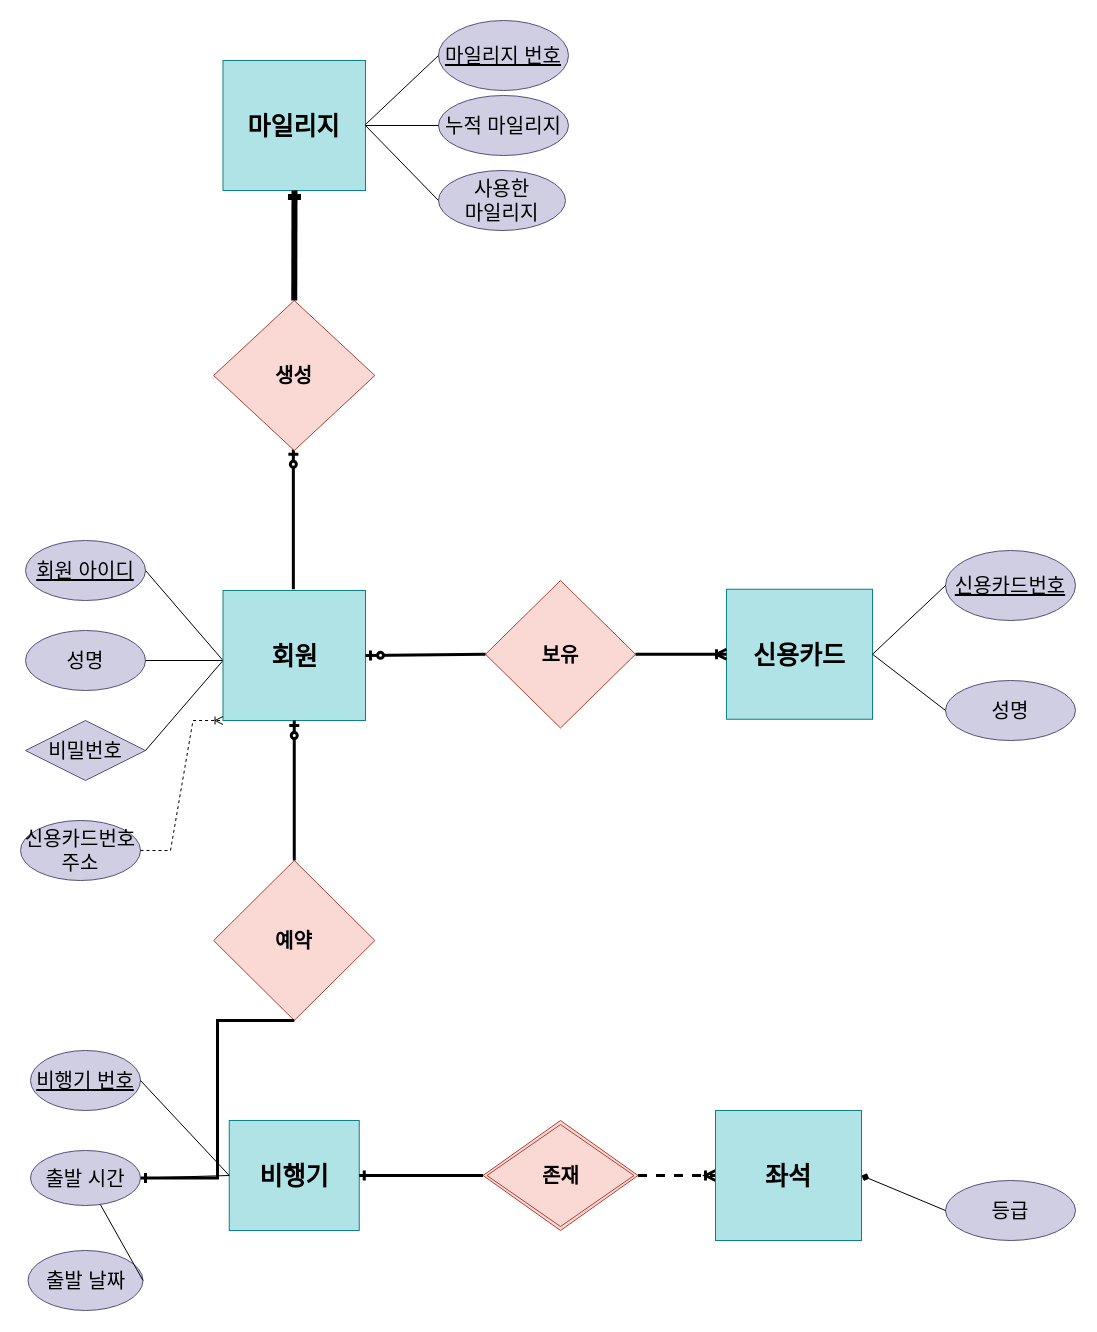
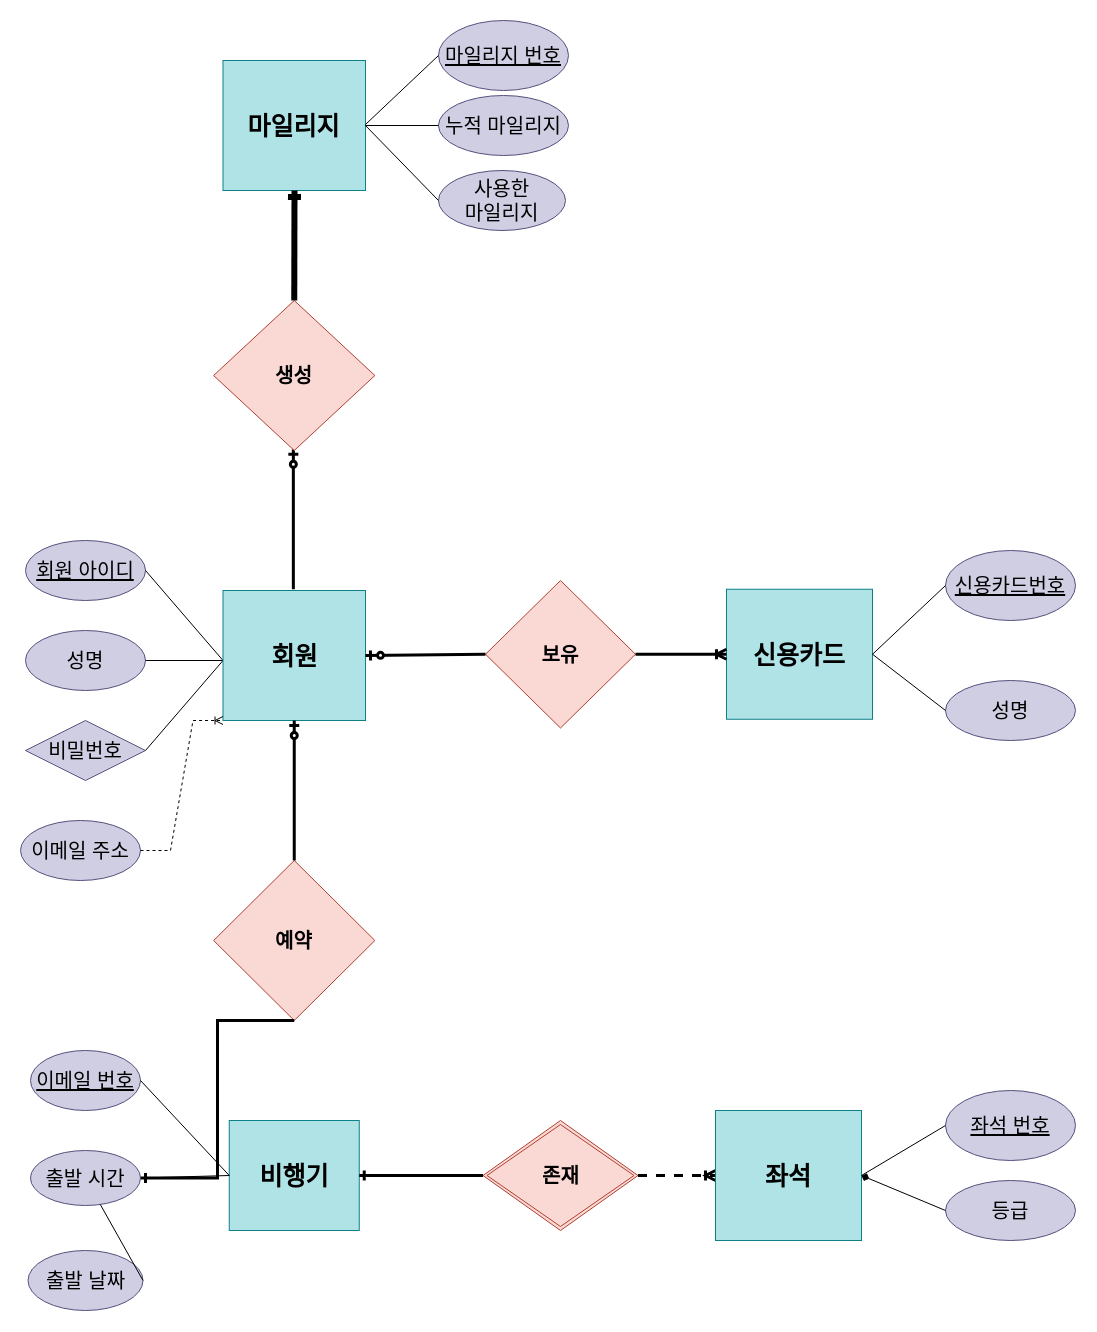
(81, 851) -> (81, 851)
(86, 1081) -> (86, 1081)
none -> (1011, 1126)
none -> (904, 1150)
